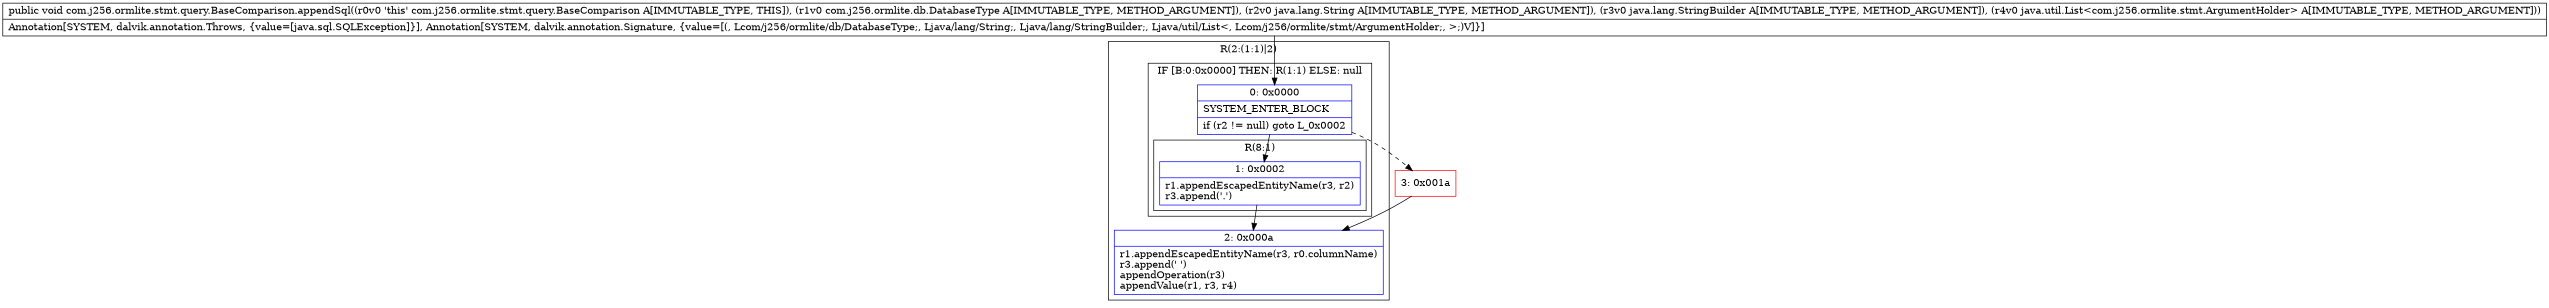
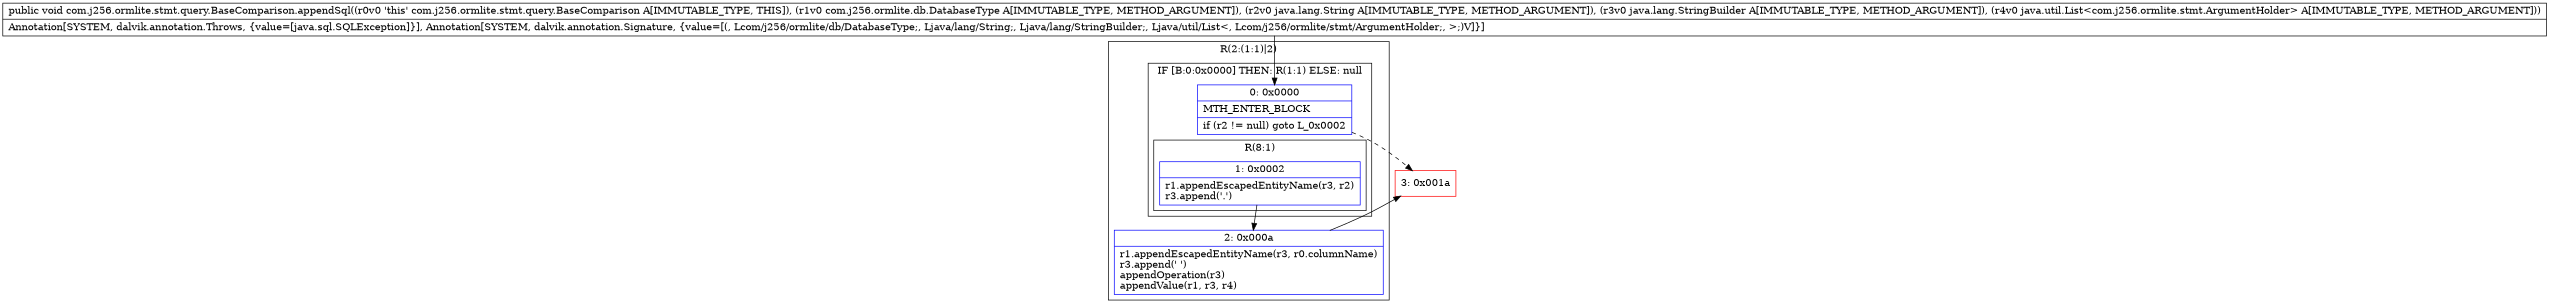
(1266, 109) -> (1257, 109)
(1268, 145) -> none
(1381, 213) -> (1353, 221)
